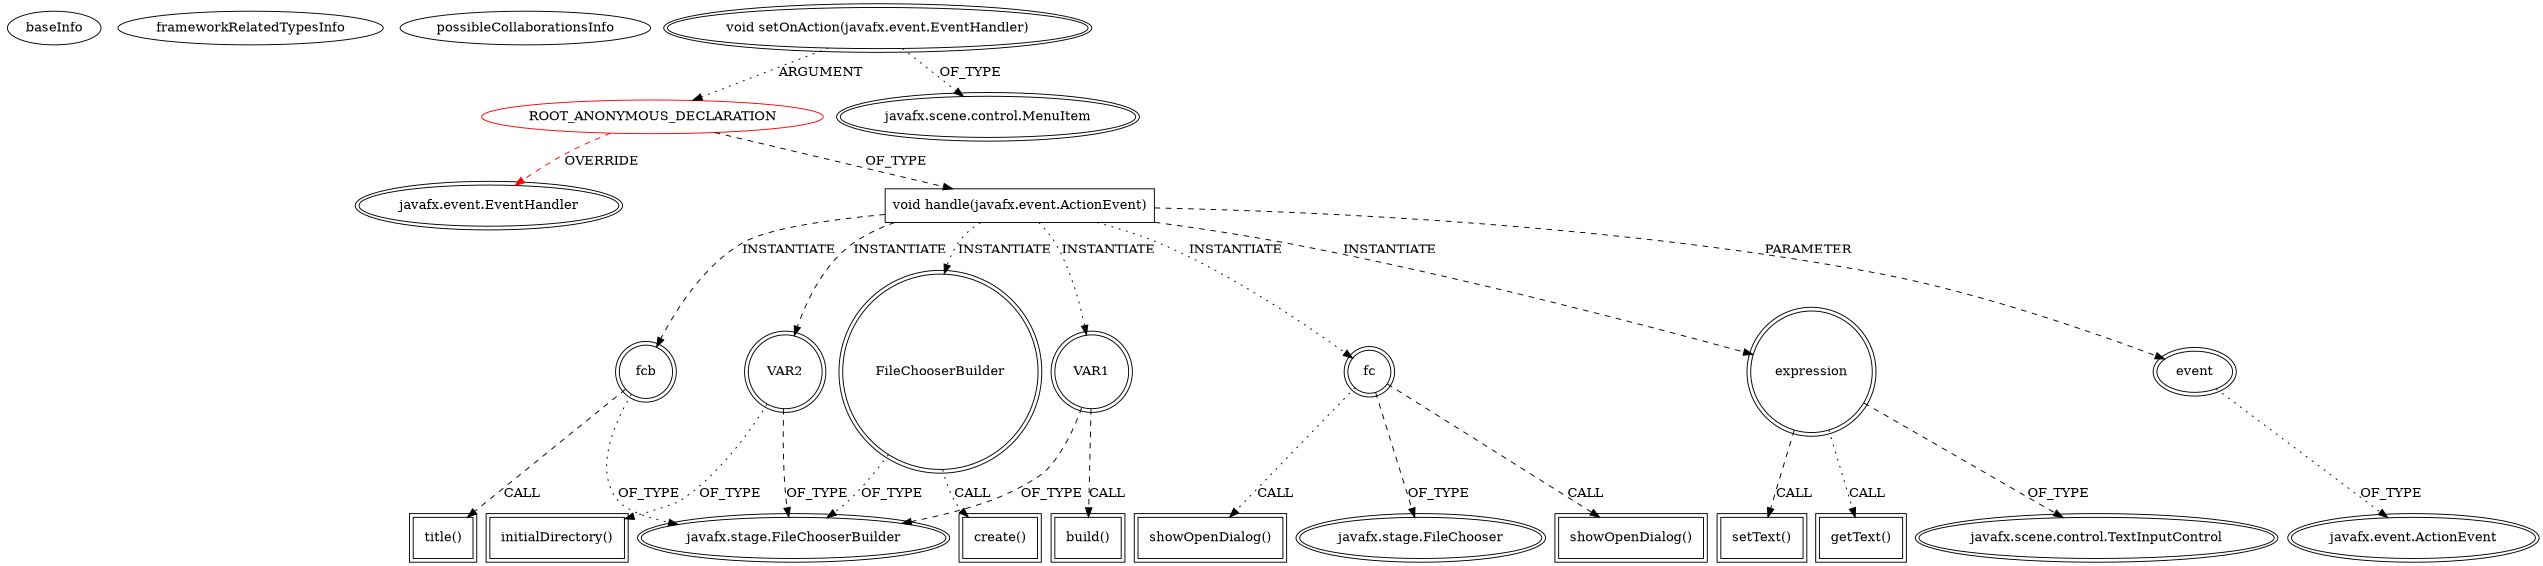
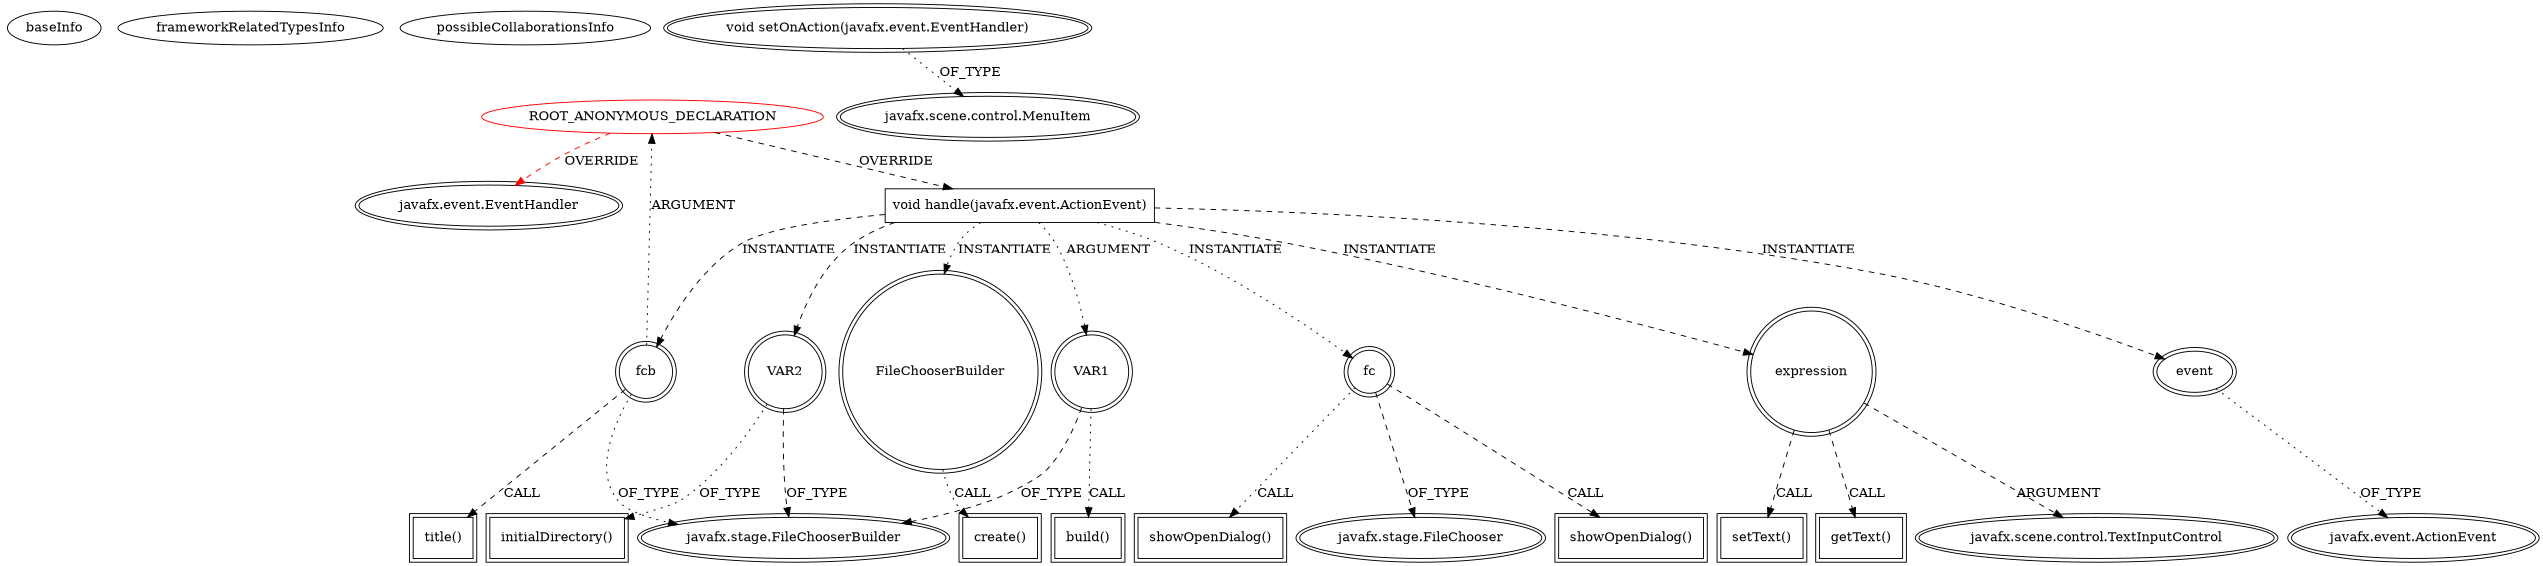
(765, 73) -> (649, 244)
(896, 161) -> (896, 161)
(1109, 250) -> (1109, 250)
(1809, 250) -> (1809, 250)
(1090, 458) -> (1090, 458)
(1841, 469) -> (1841, 469)
(863, 485) -> none
(2059, 494) -> (2059, 494)
